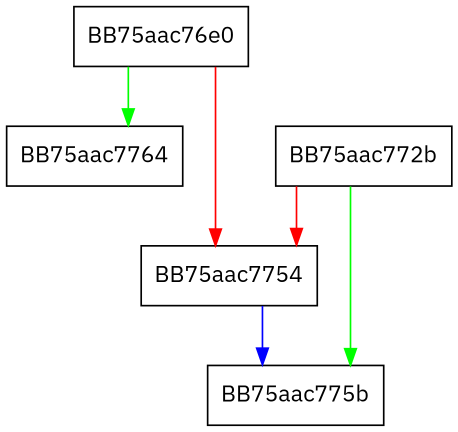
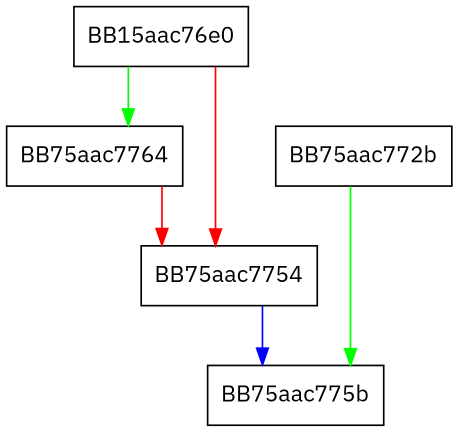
(161, 37) -> (161, 37)
(297, 207) -> (162, 207)
